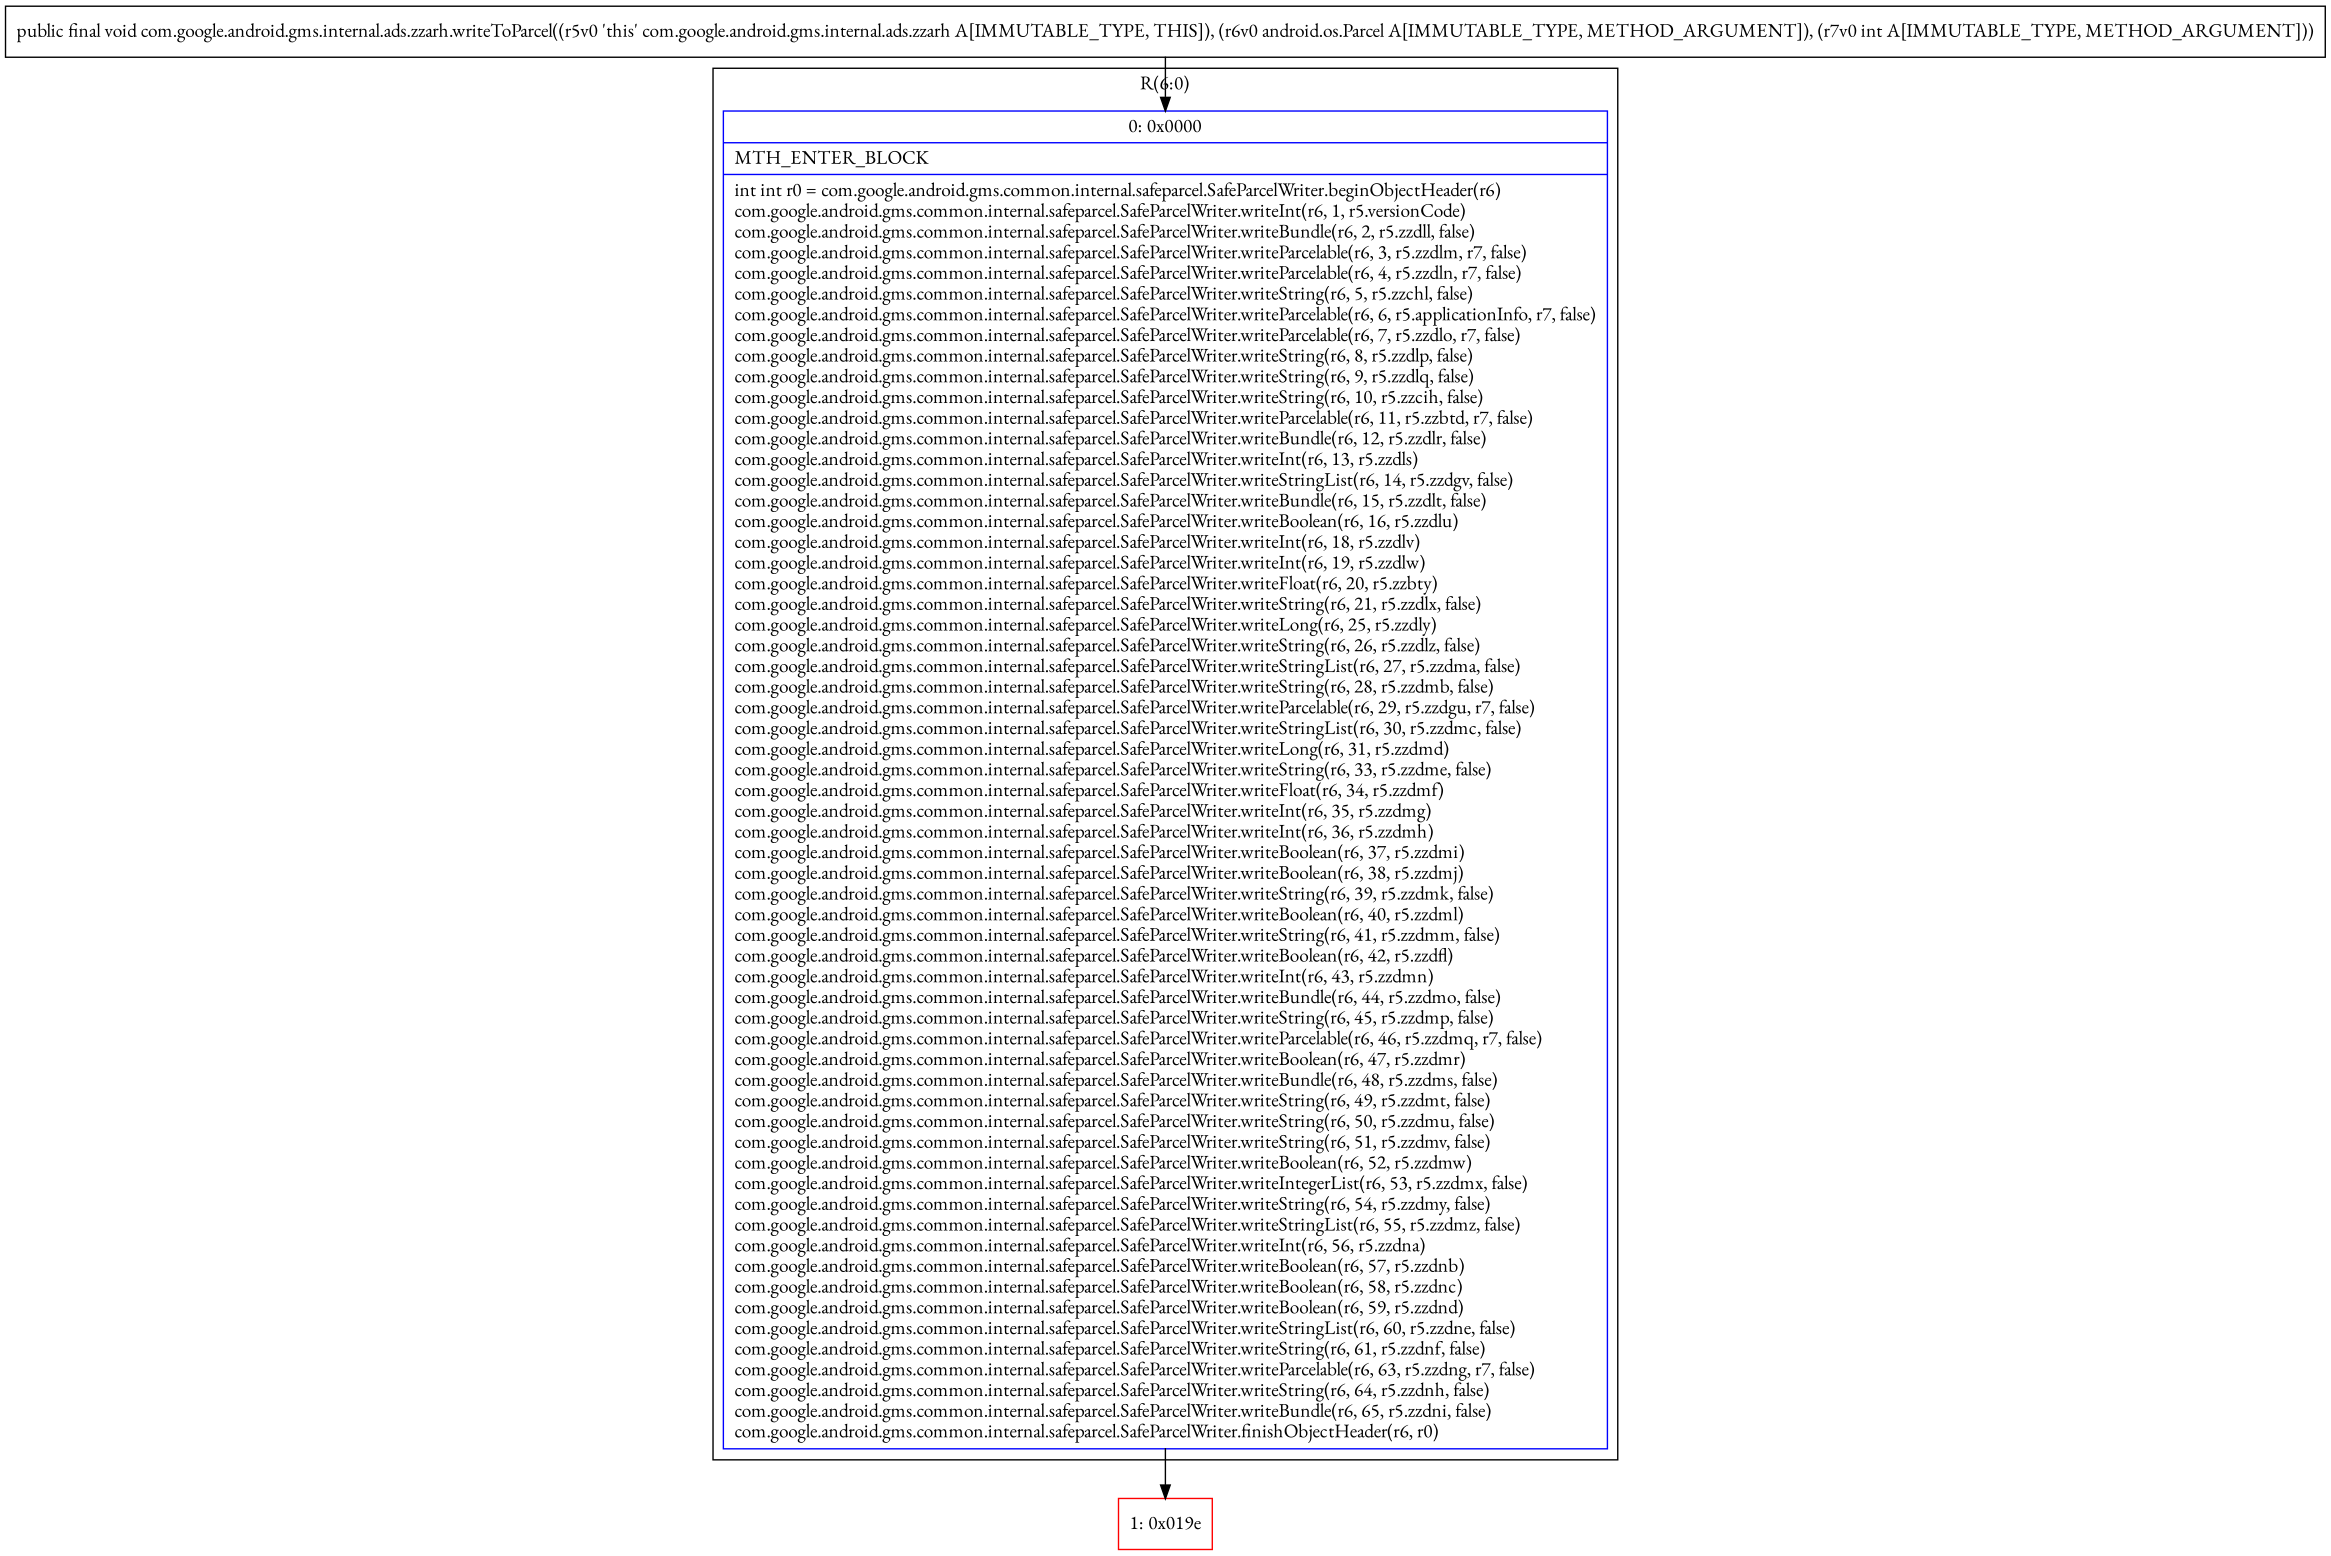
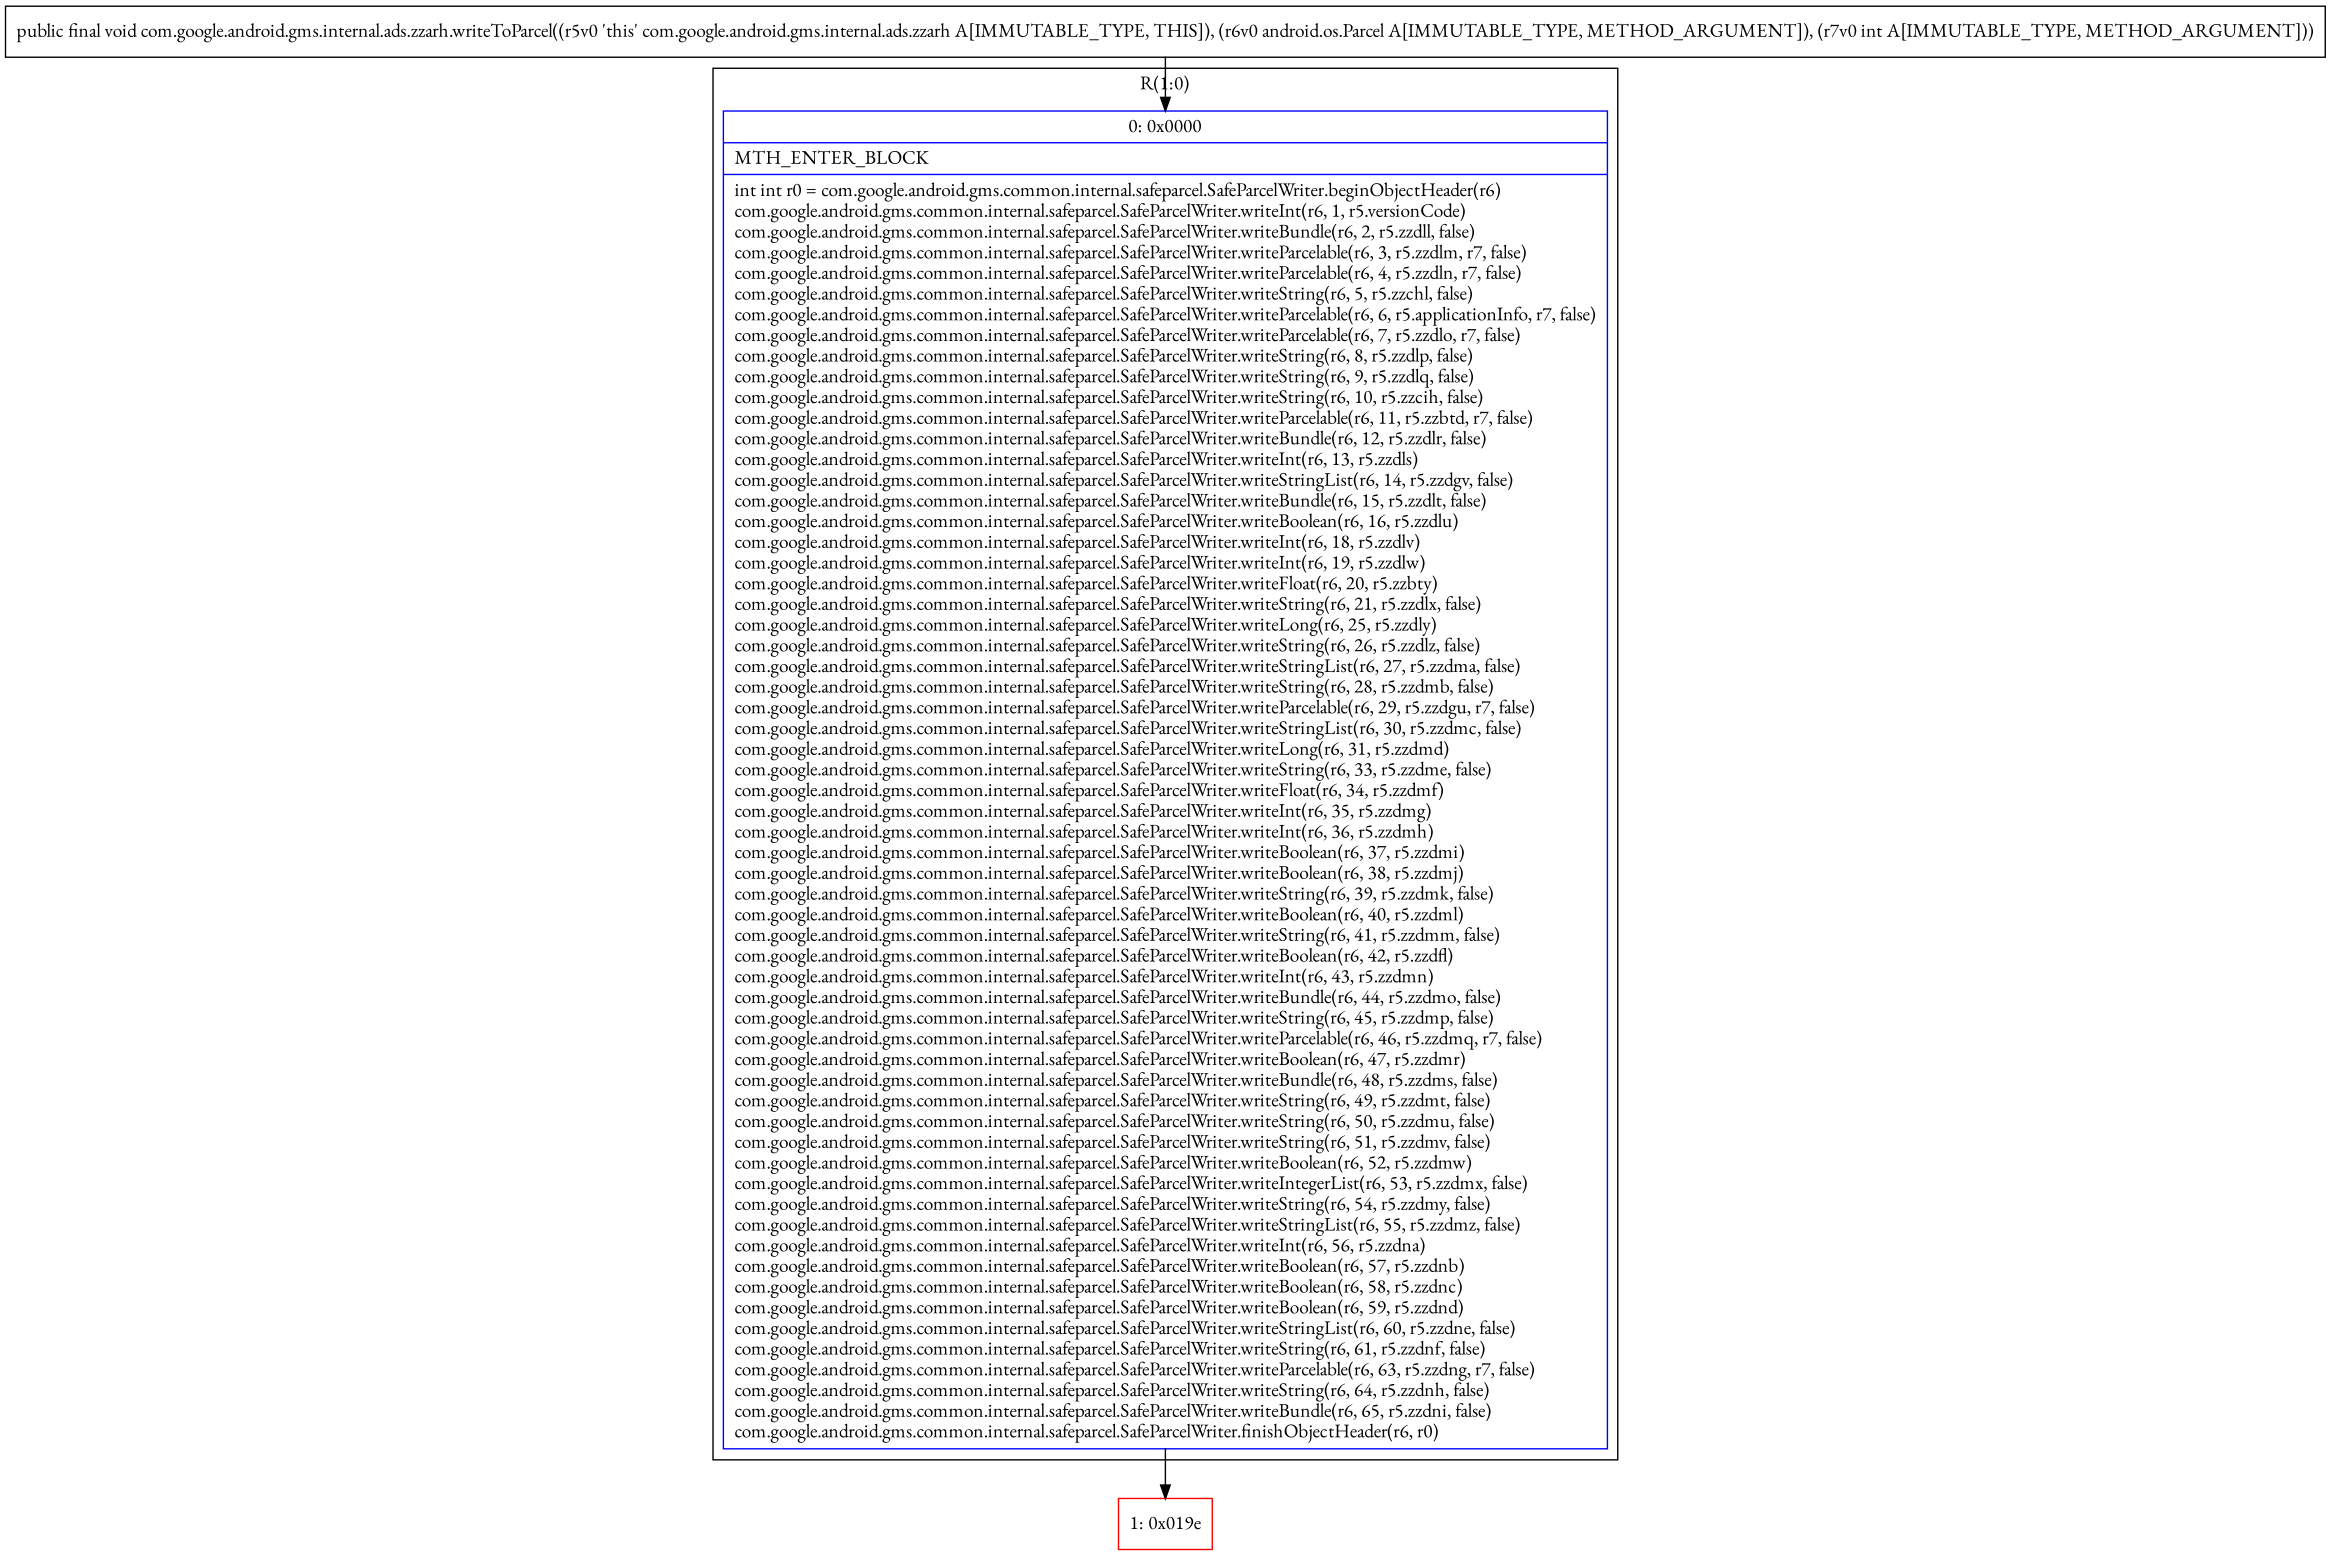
(1165, 84) -> (1165, 84)
